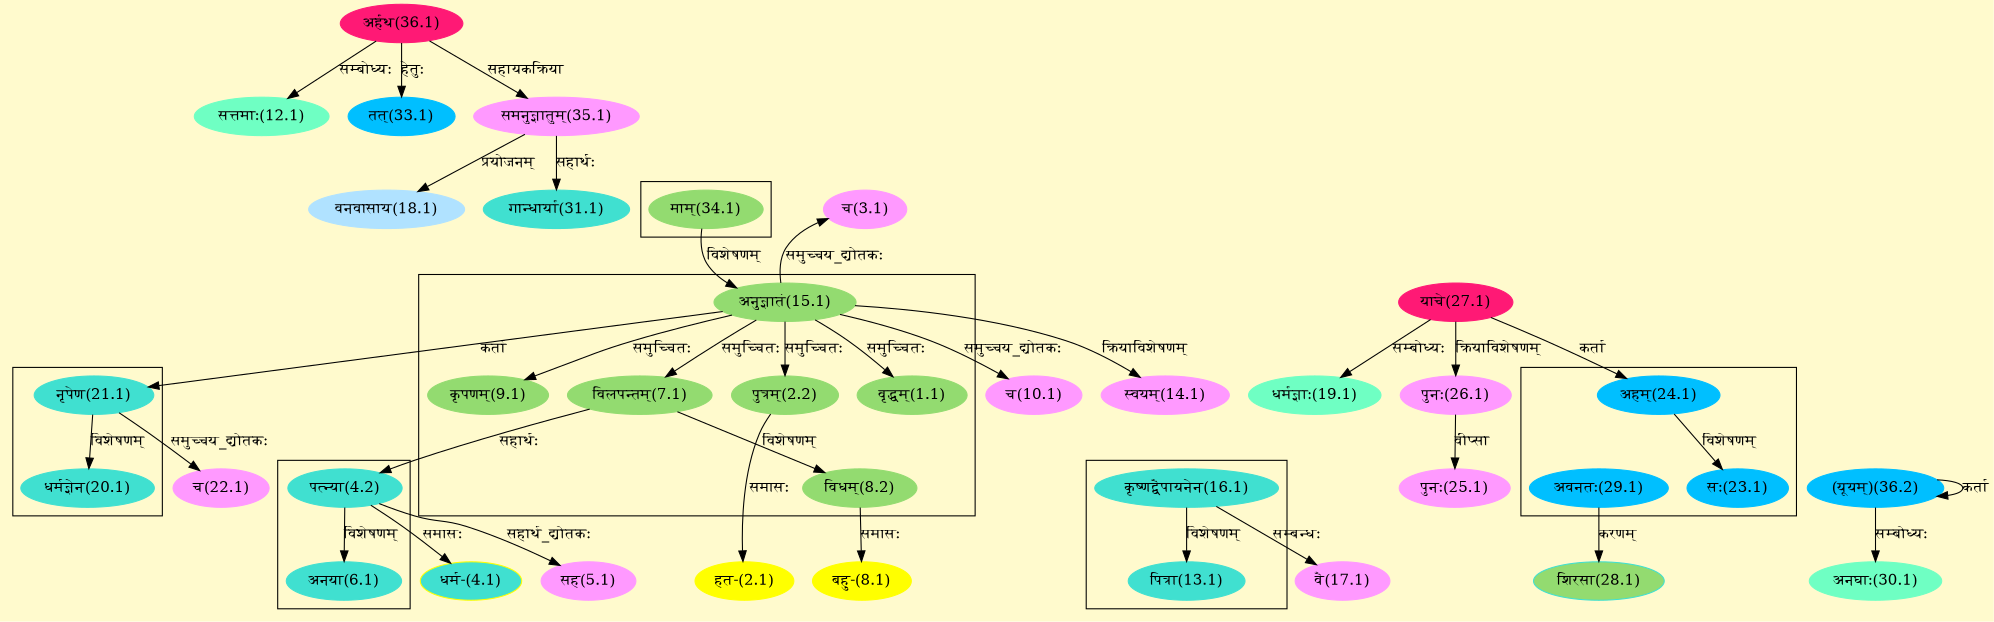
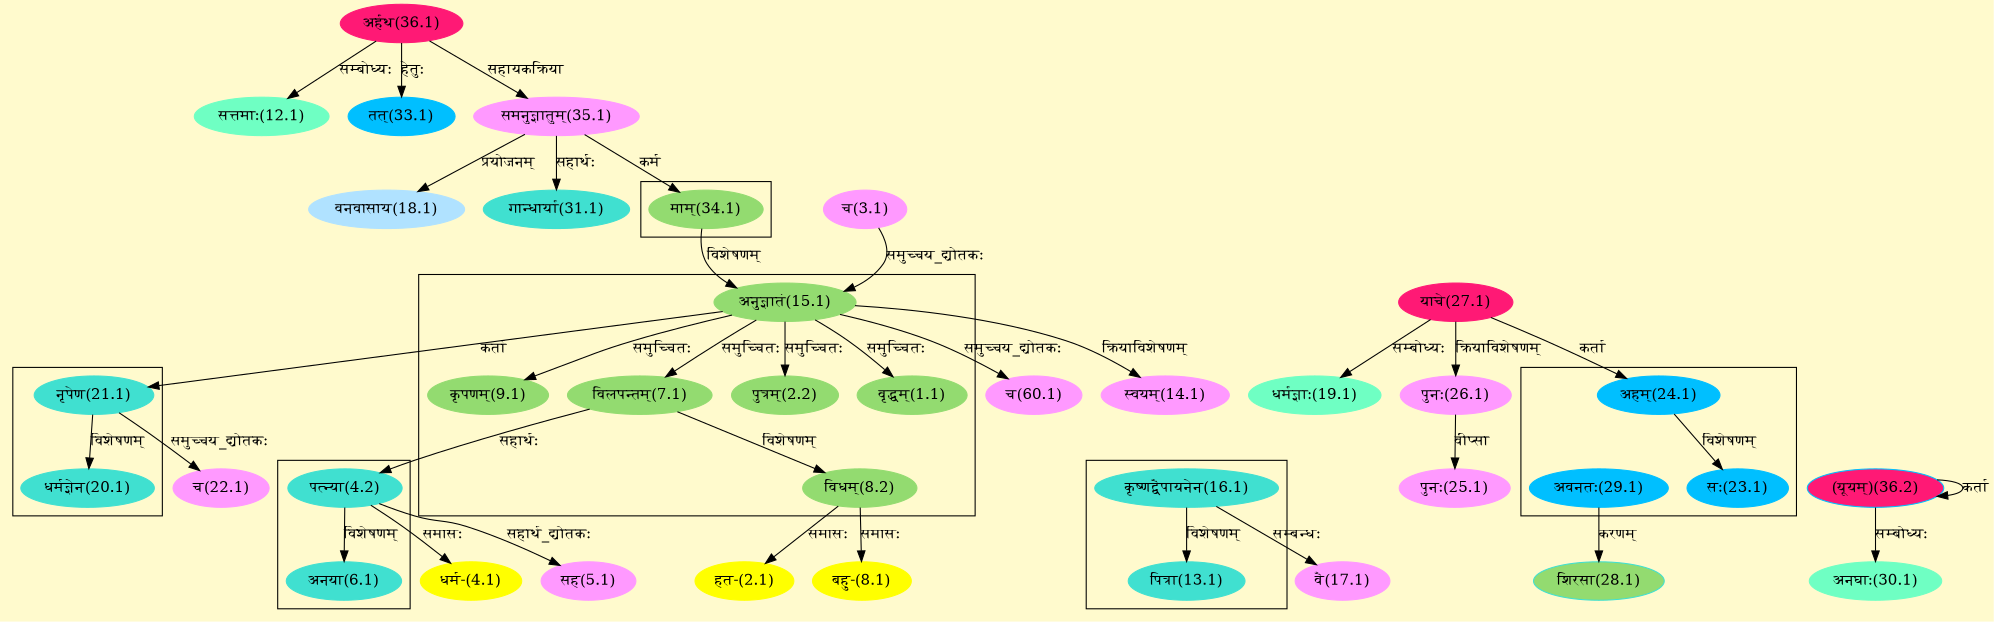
none -> (627, 161)
(788, 246) -> (883, 263)
(1034, 395) -> (1034, 395)
(747, 480) -> (806, 531)
(1876, 488) -> (1876, 488)
(471, 581) -> (471, 581)
